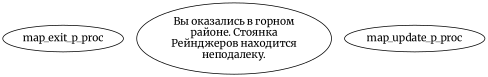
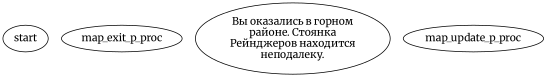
none -> (26, 39)
